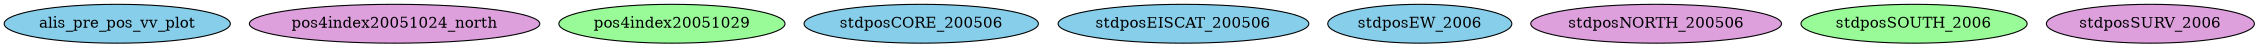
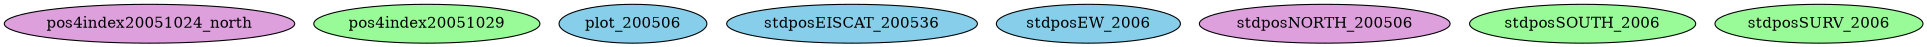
(117, 24) -> none
(921, 24) -> (633, 24)
(1183, 24) -> (852, 24)
(2150, 24) -> (1819, 24)
